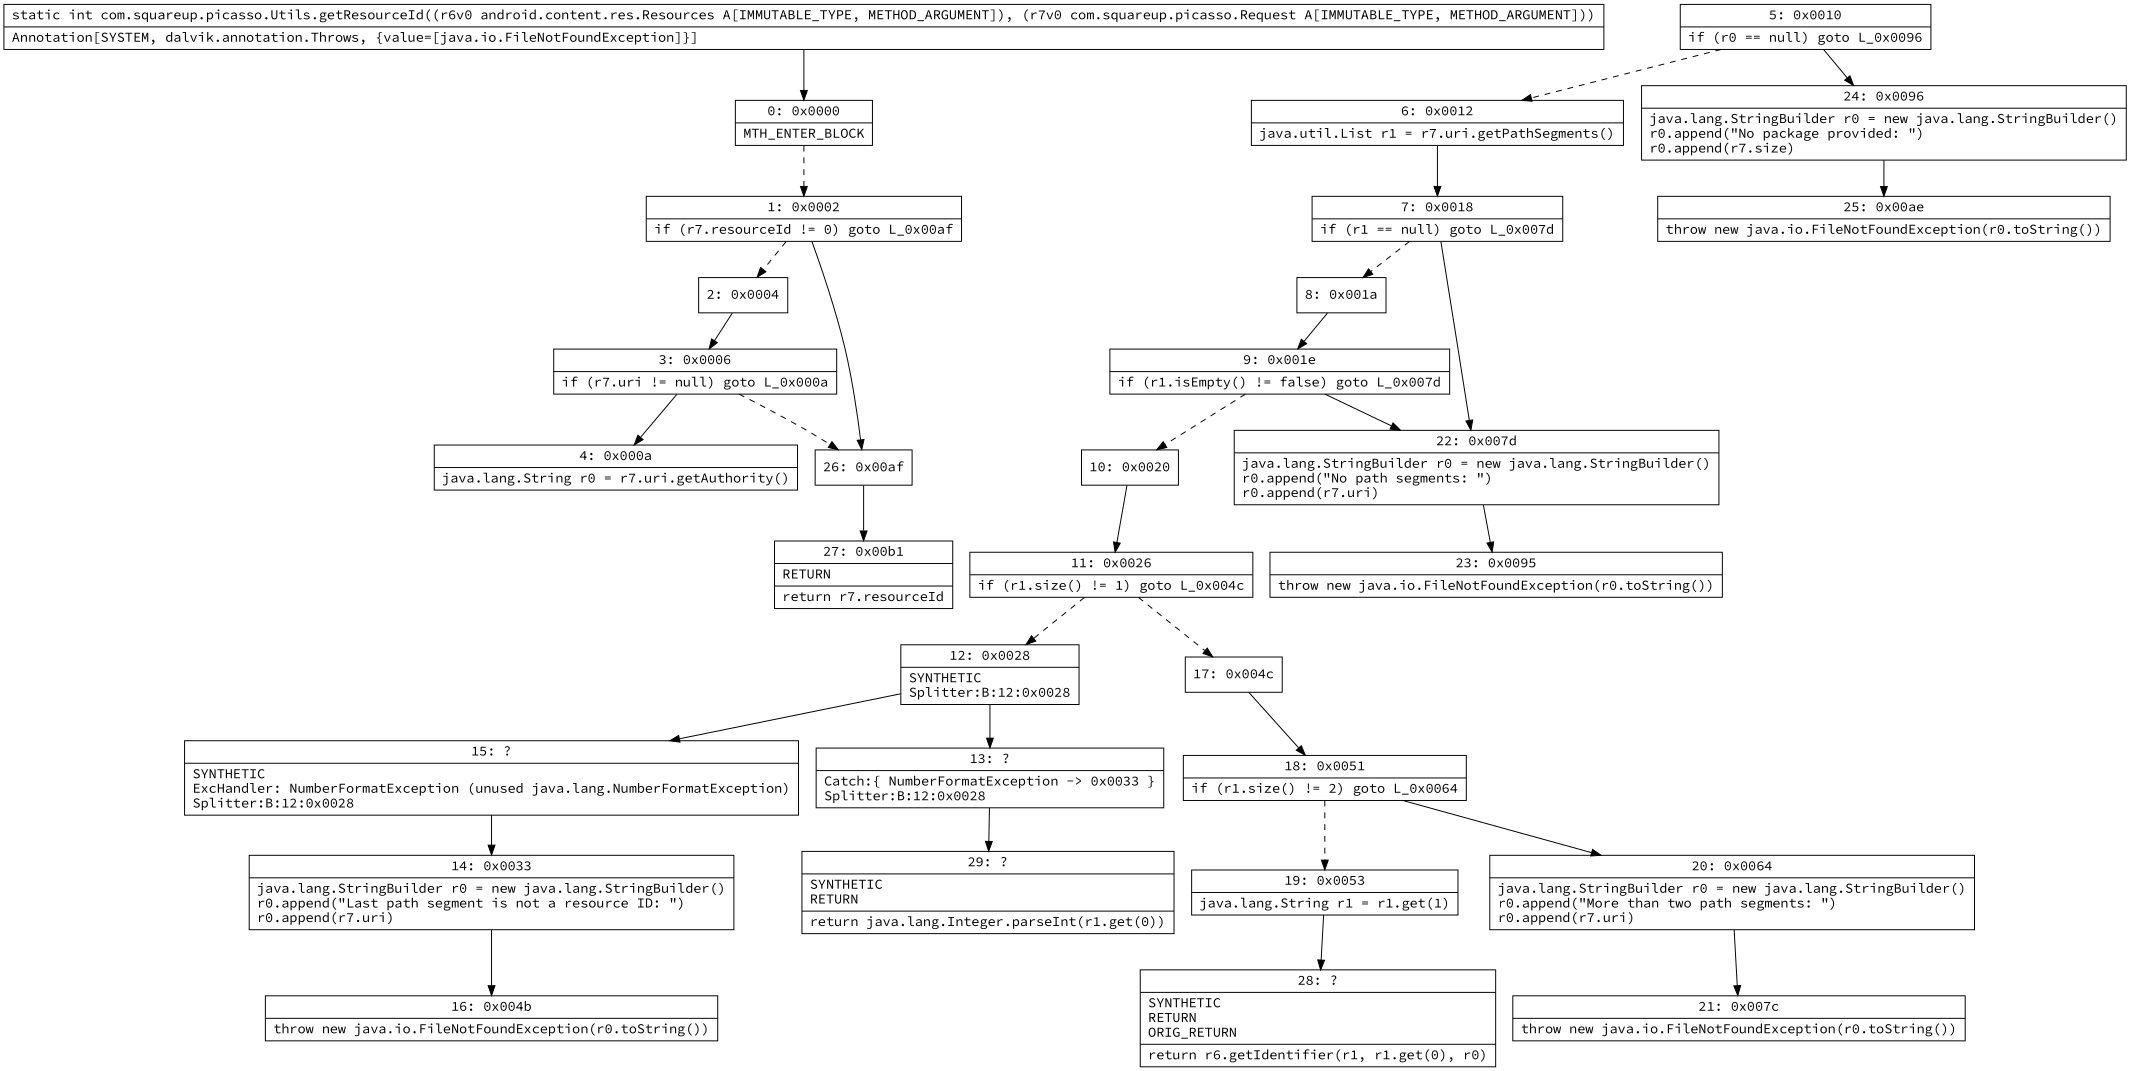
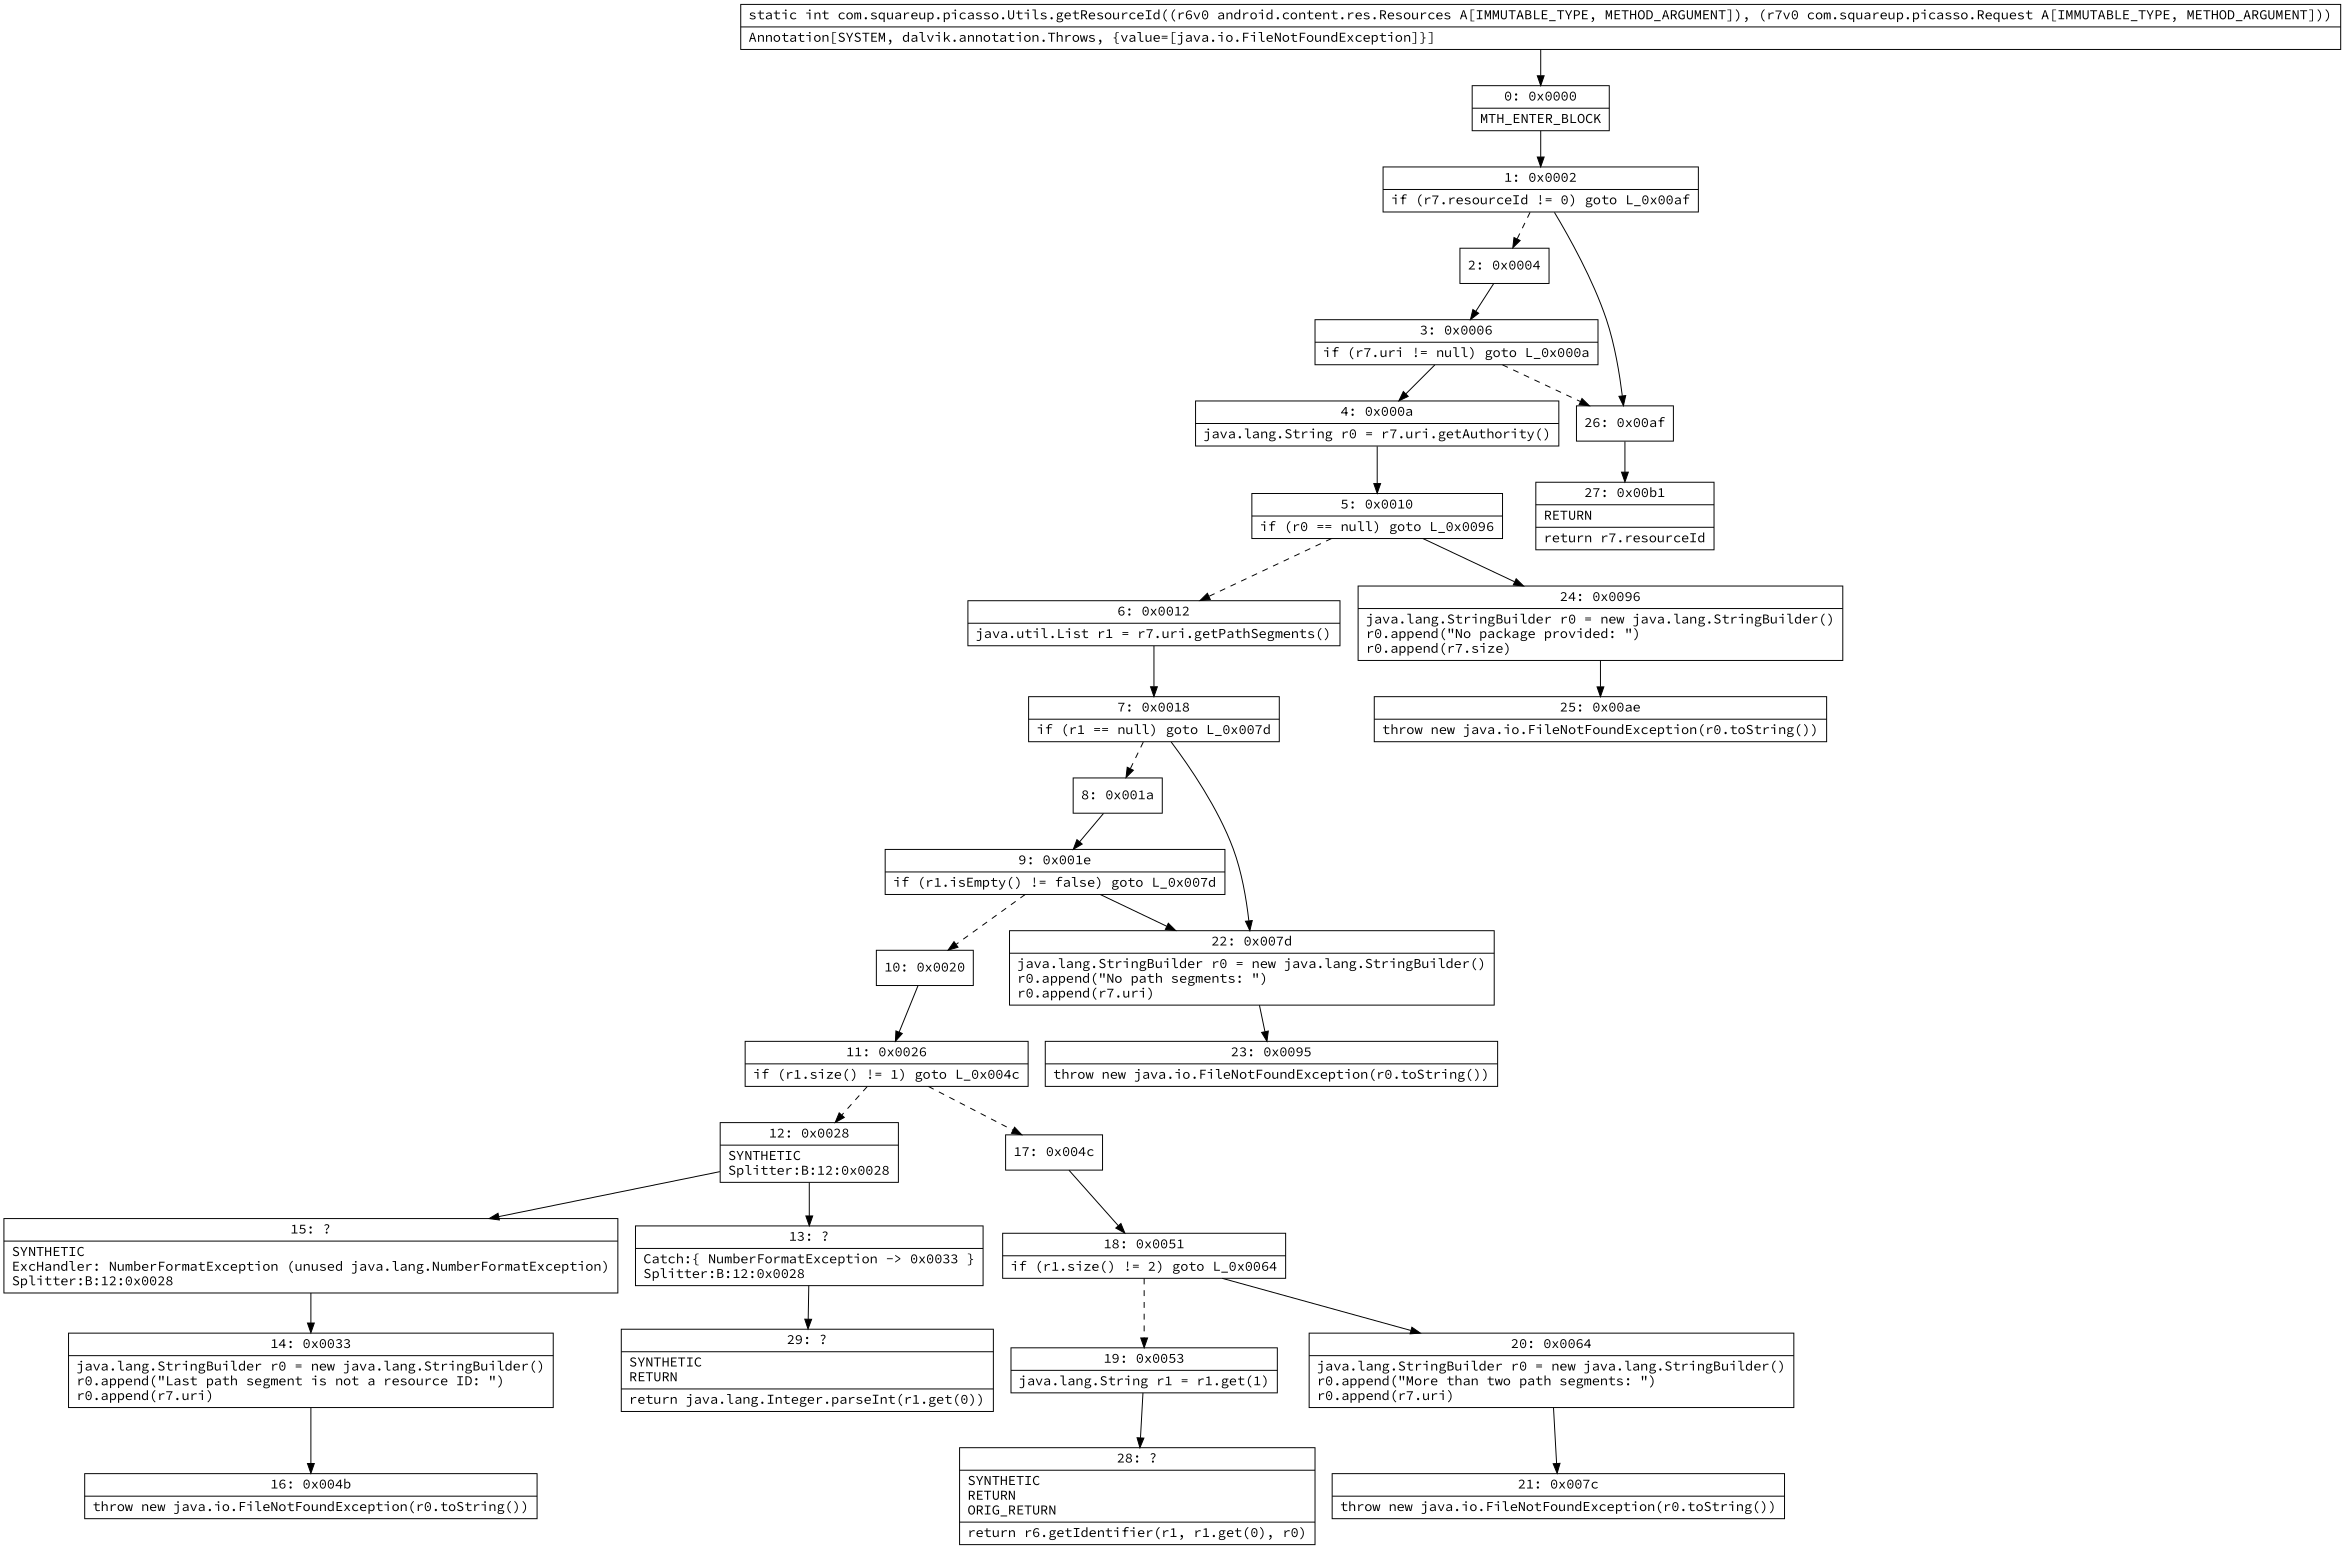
(804, 166) -> (1541, 144)
none -> (1377, 465)
